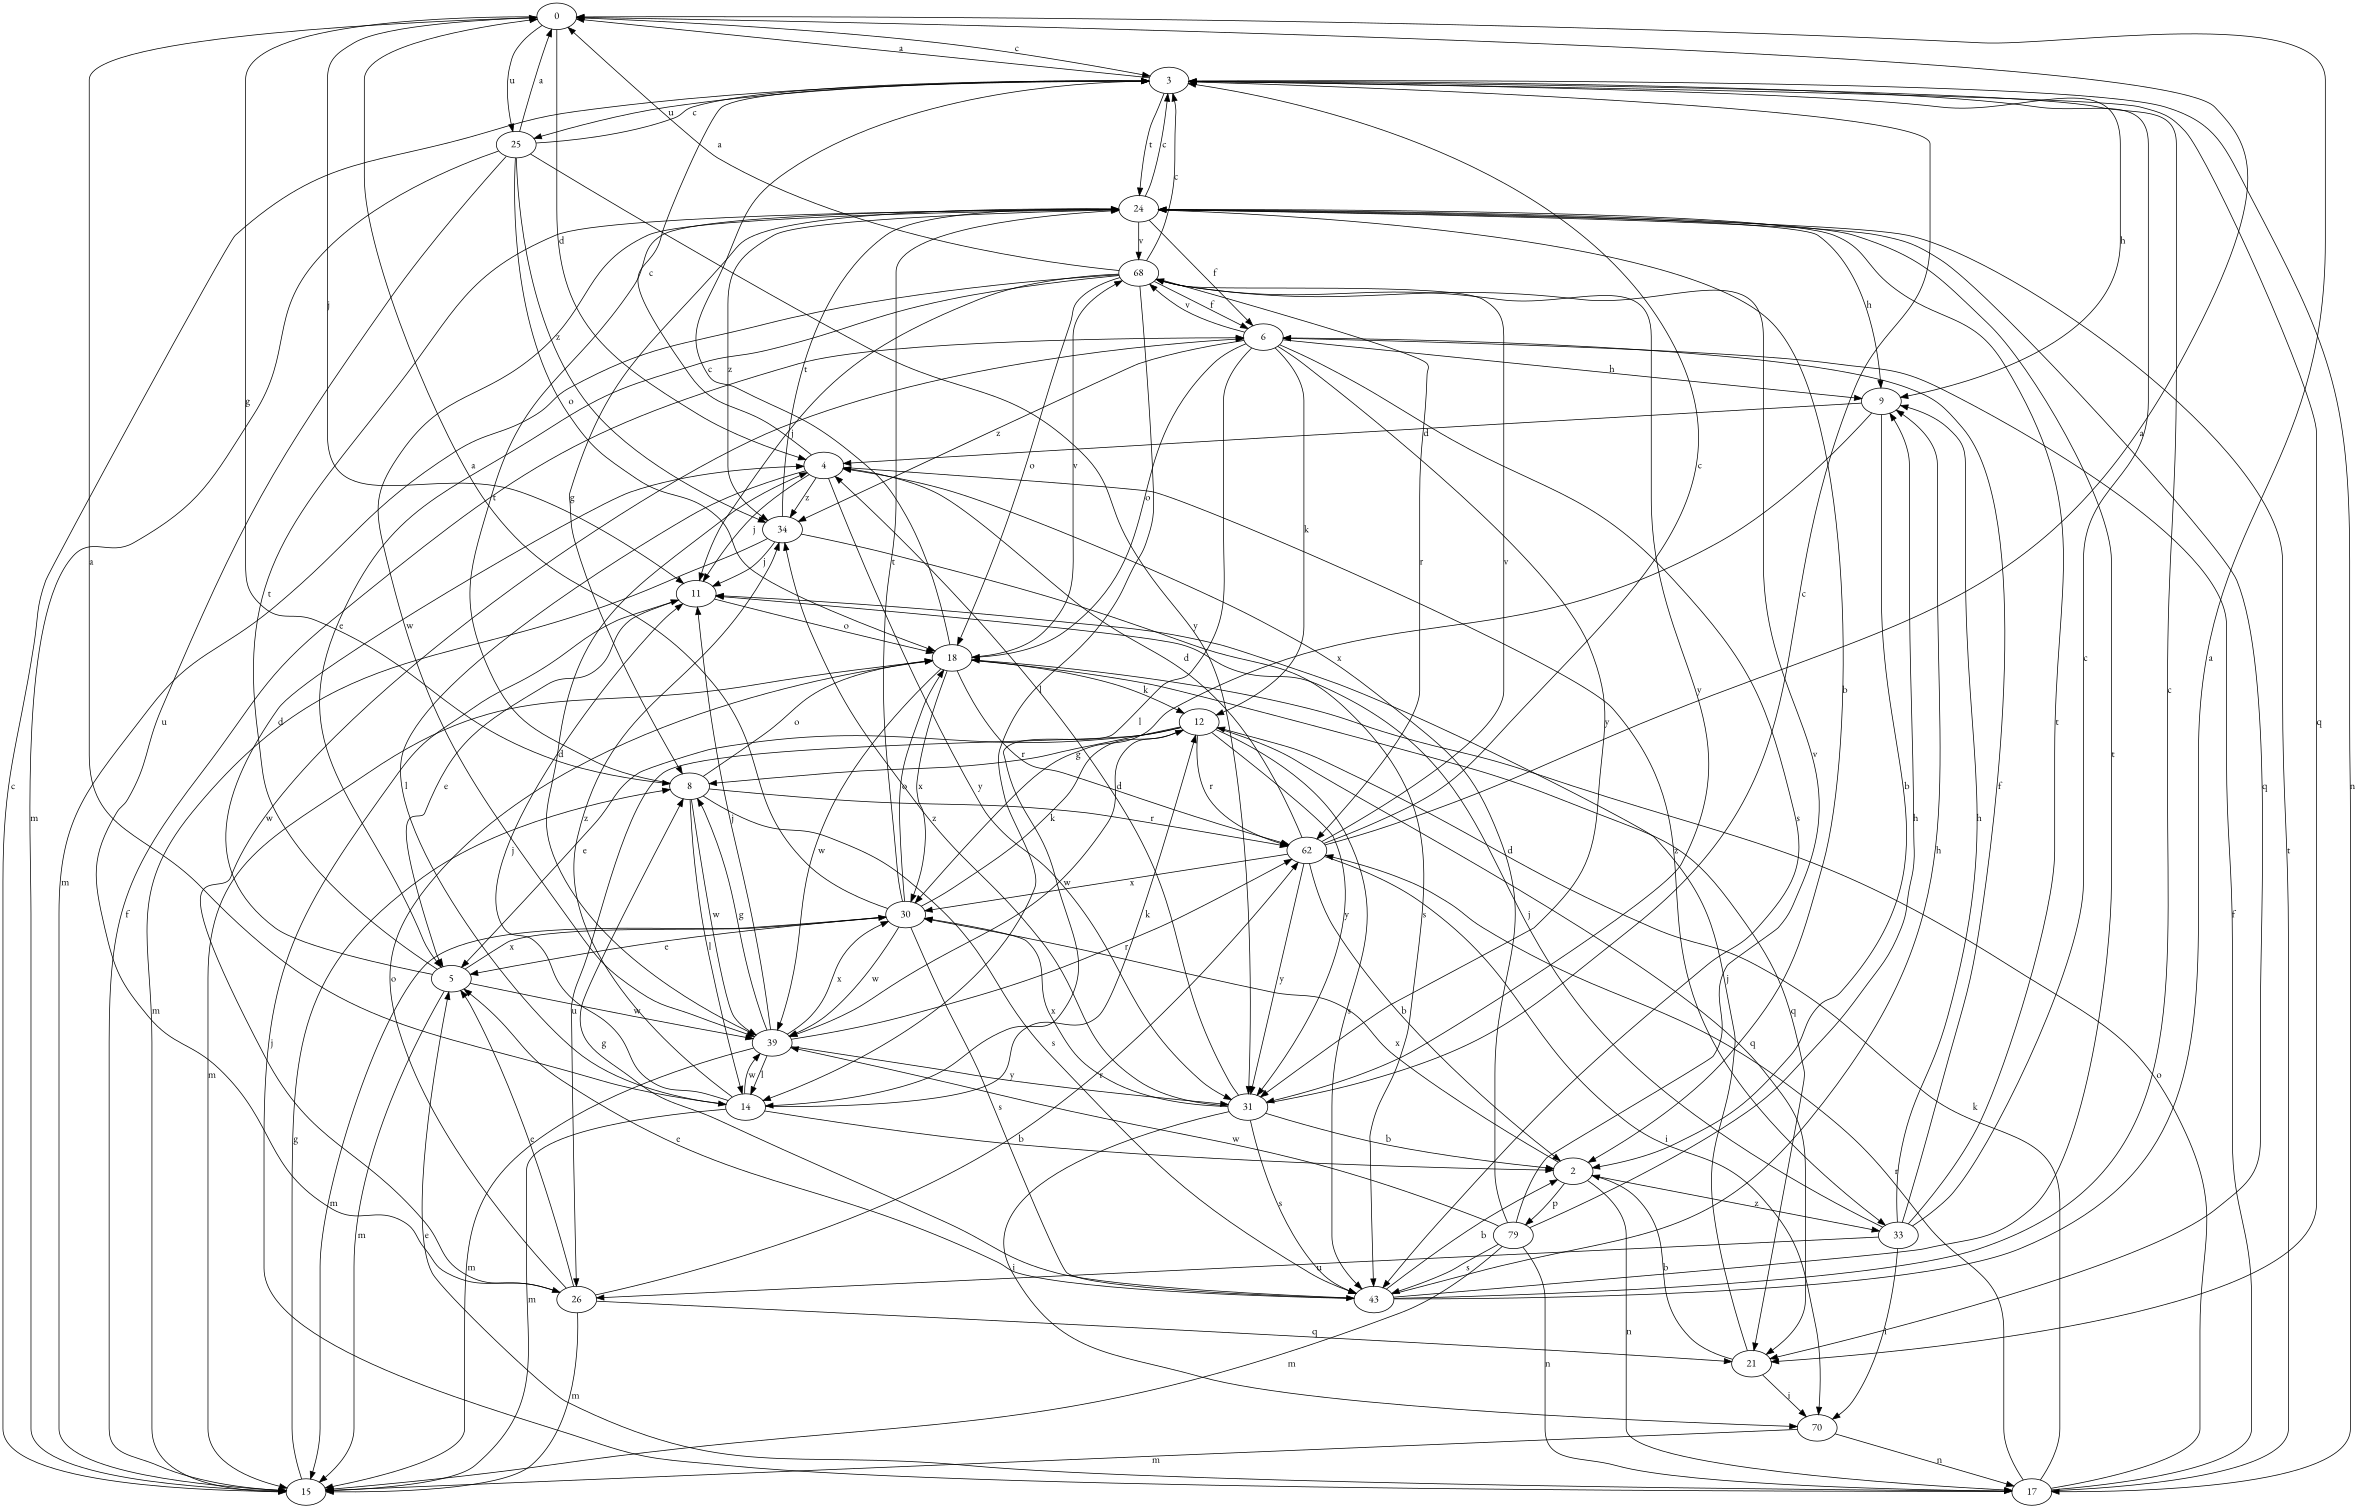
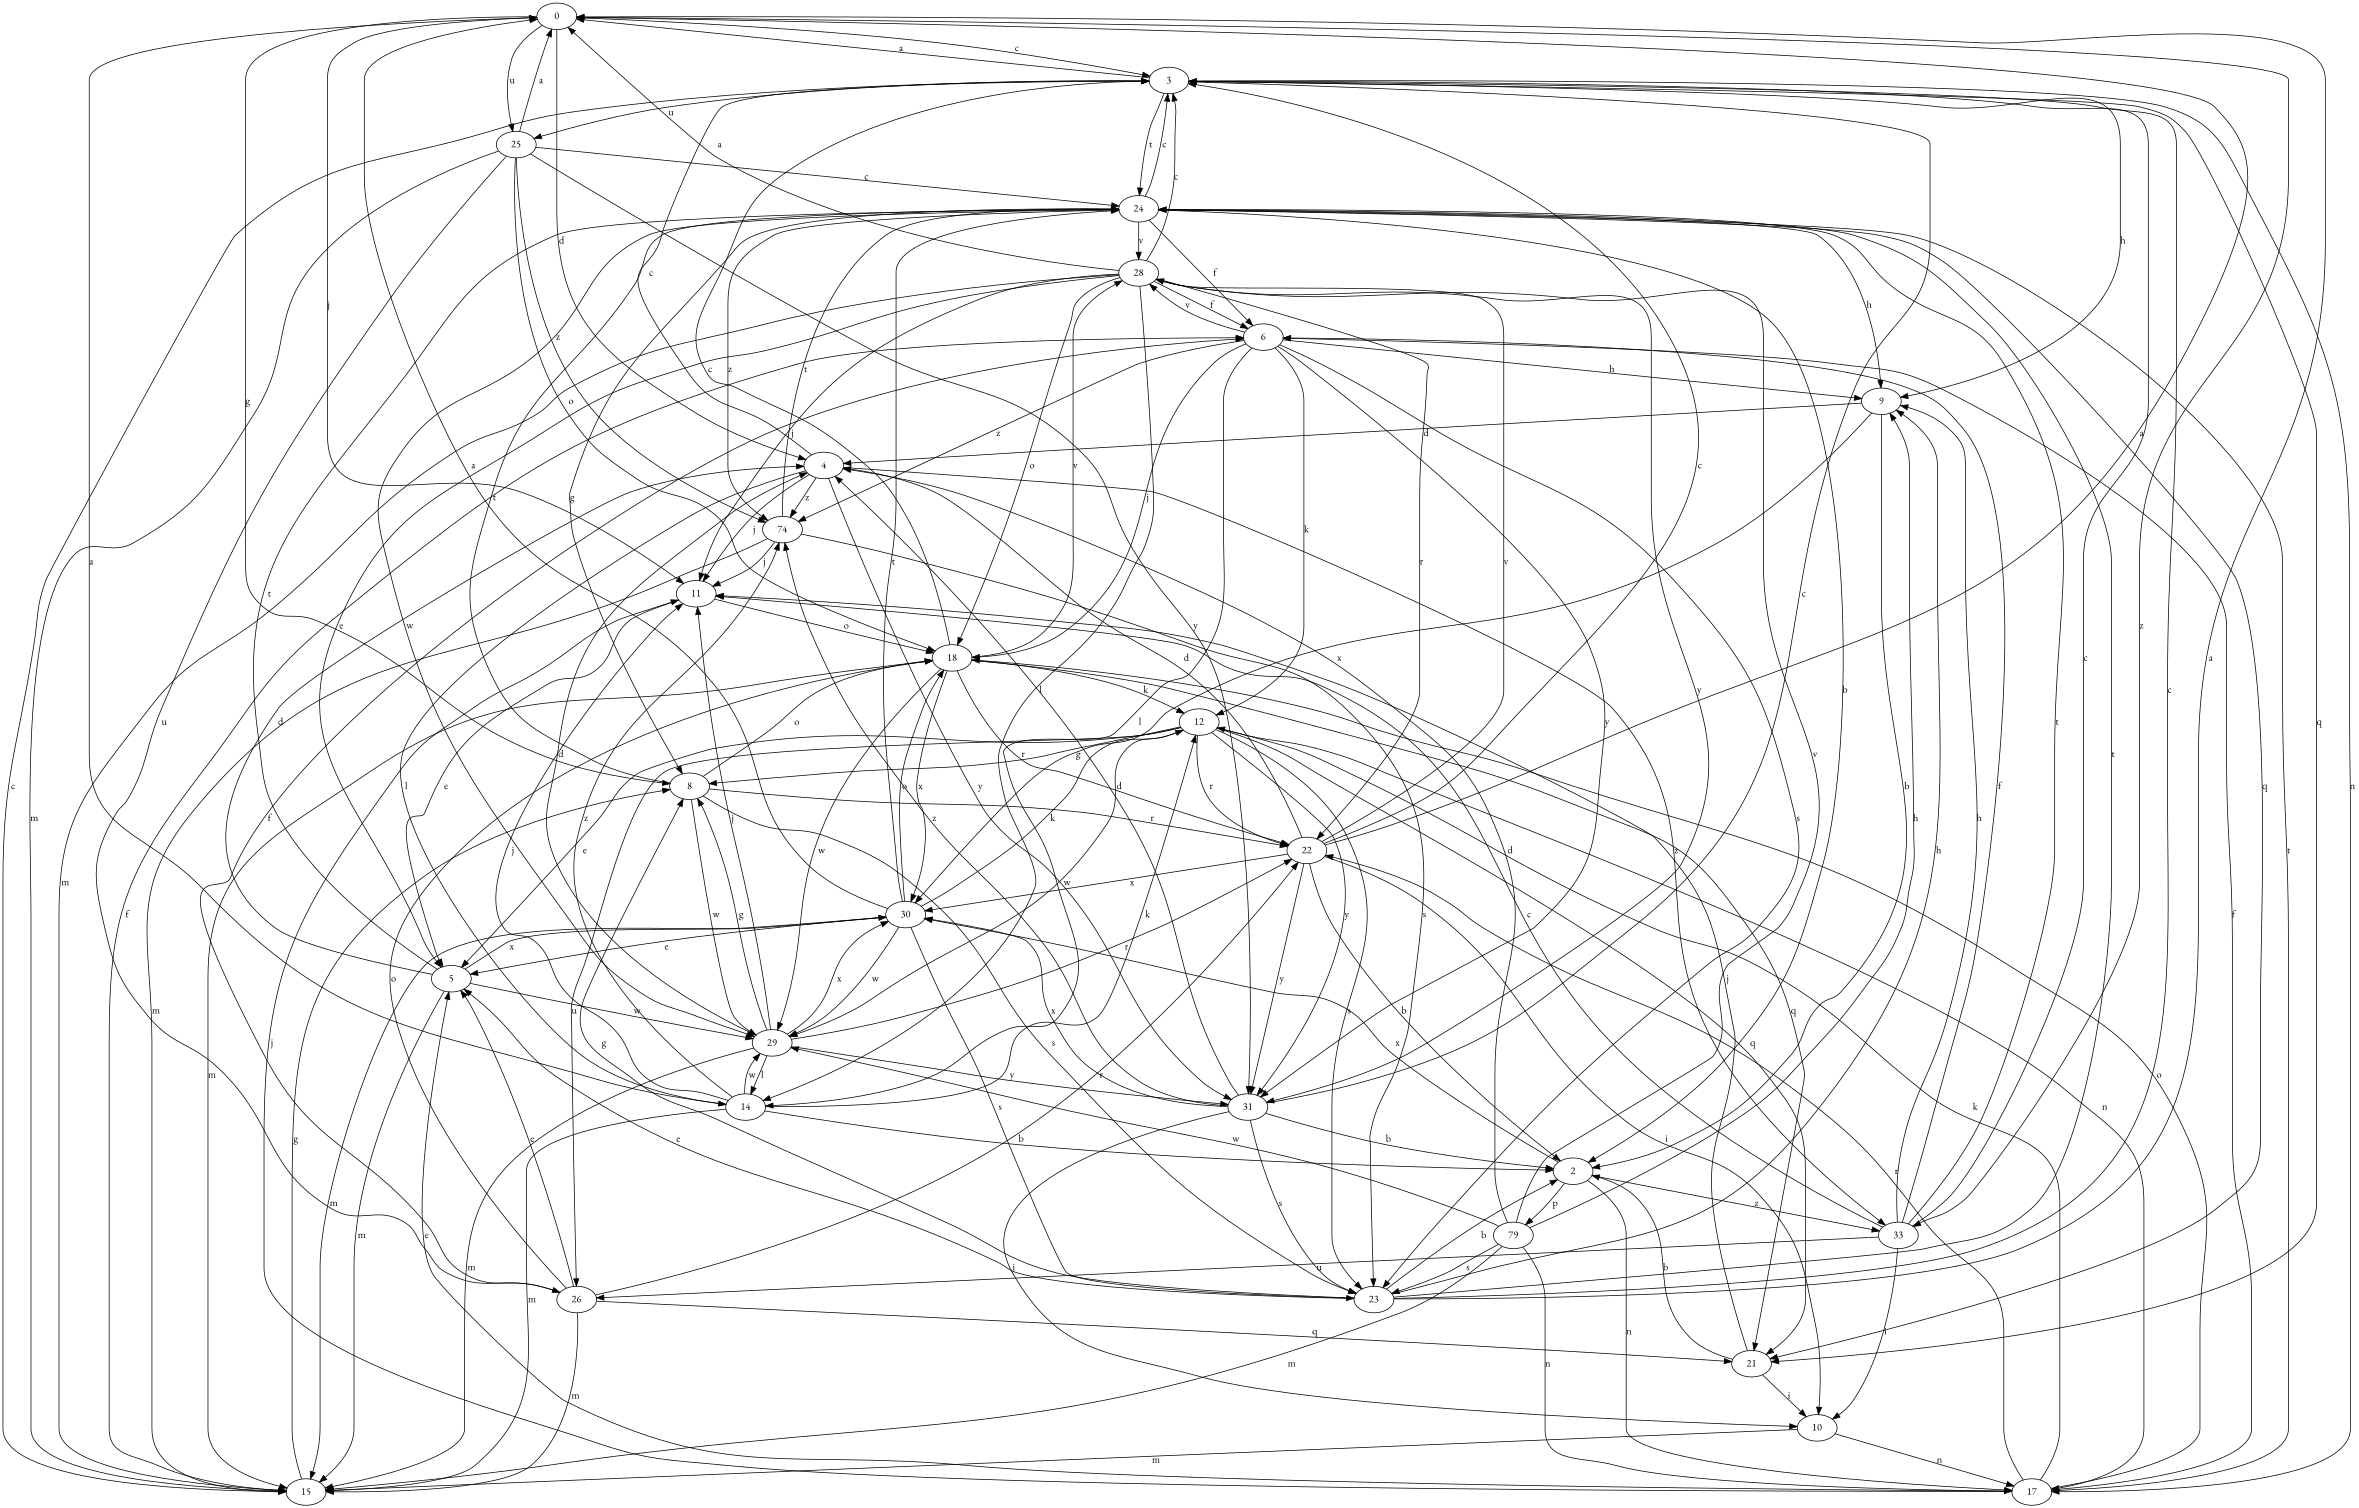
none -> (2062, 52)
(685, 111) -> (824, 176)
(1139, 273) -> (1139, 273)
(1148, 498) -> (1148, 498)
(782, 530) -> (782, 530)
(270, 818) -> (270, 818)
(1307, 850) -> (1307, 850)
(1530, 915) -> (1530, 915)
(707, 944) -> none
none -> (1842, 963)
(772, 1043) -> (772, 1043)
(1374, 1300) -> (1374, 1300)
(1817, 1428) -> (1817, 1428)
